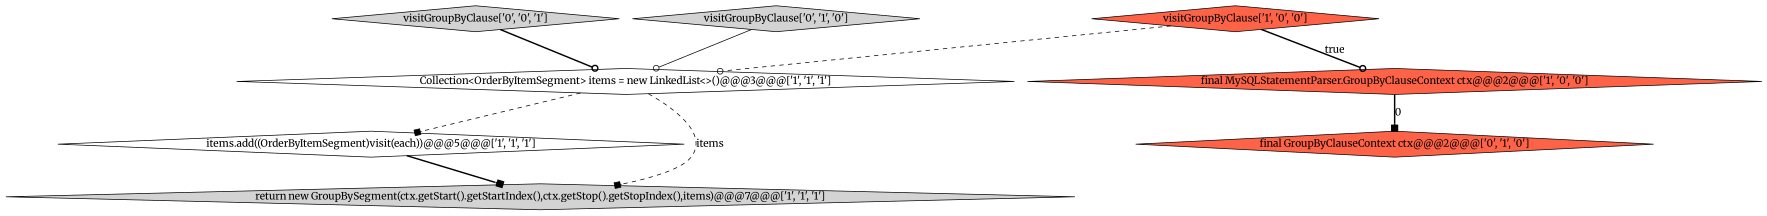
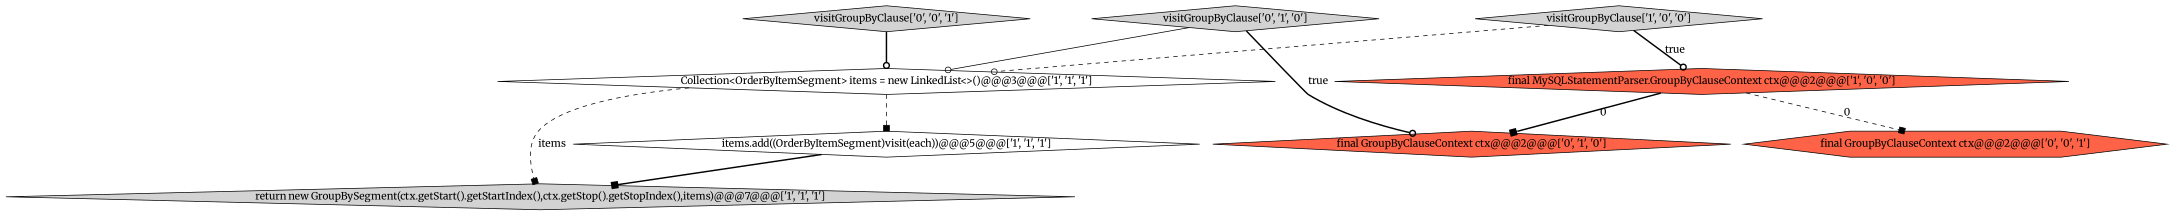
(1235, 19) -> (1619, 19)
none -> (1317, 99)
none -> (1955, 144)
